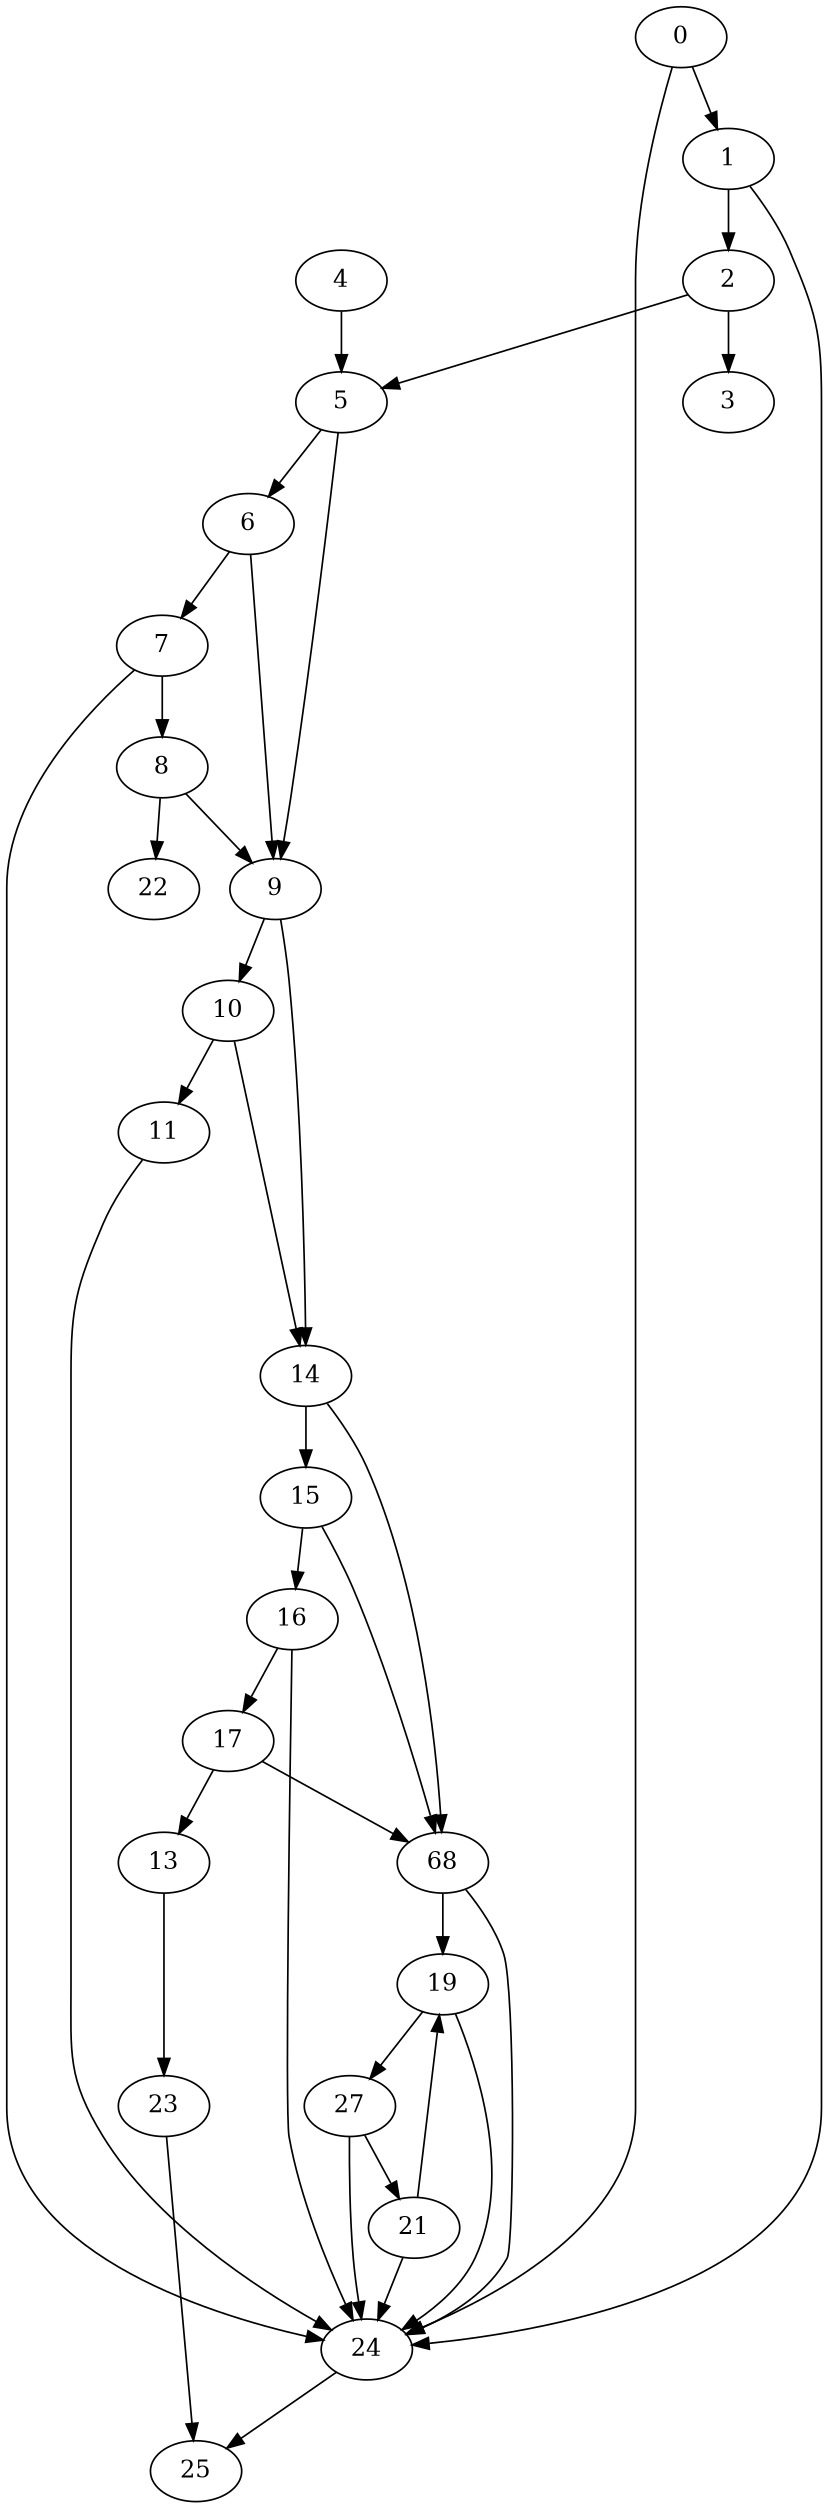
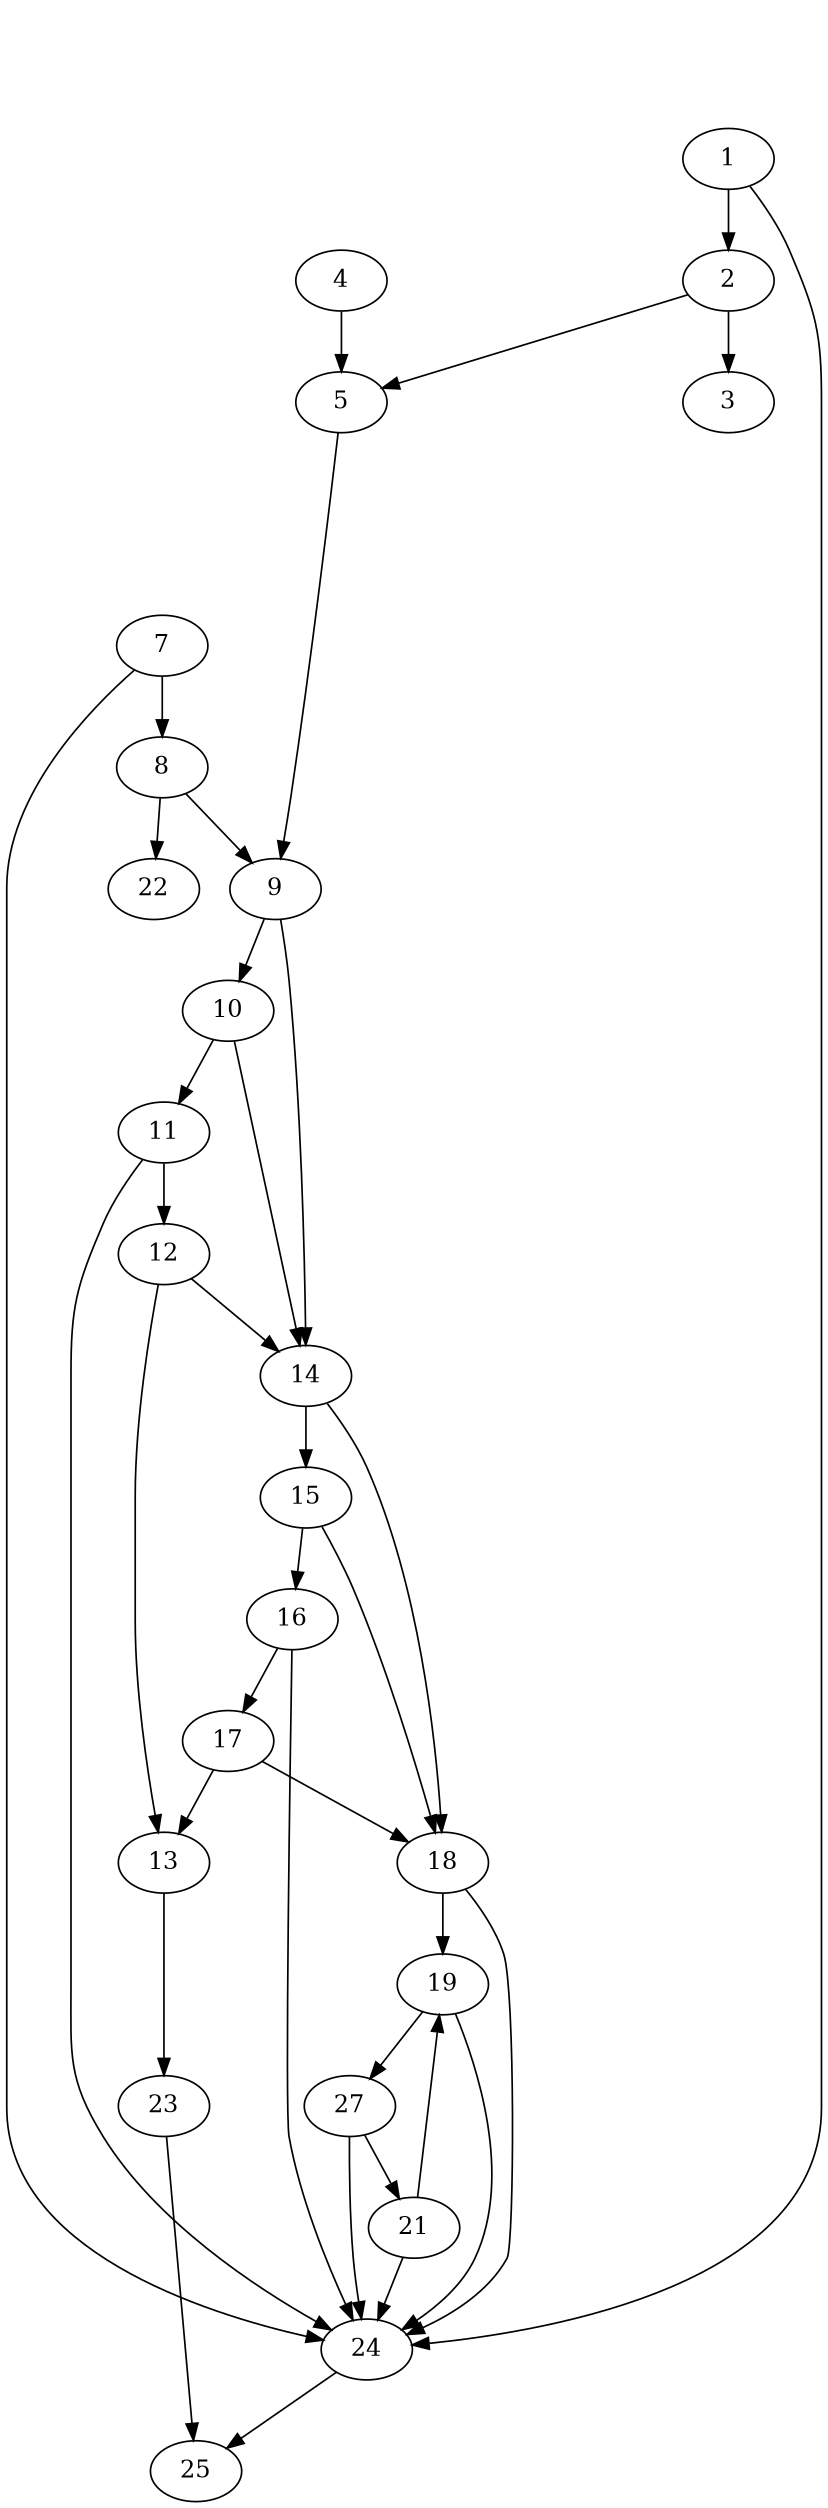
(681, 37) -> none
(248, 524) -> none
none -> (164, 1254)
(443, 1863) -> (443, 1863)
